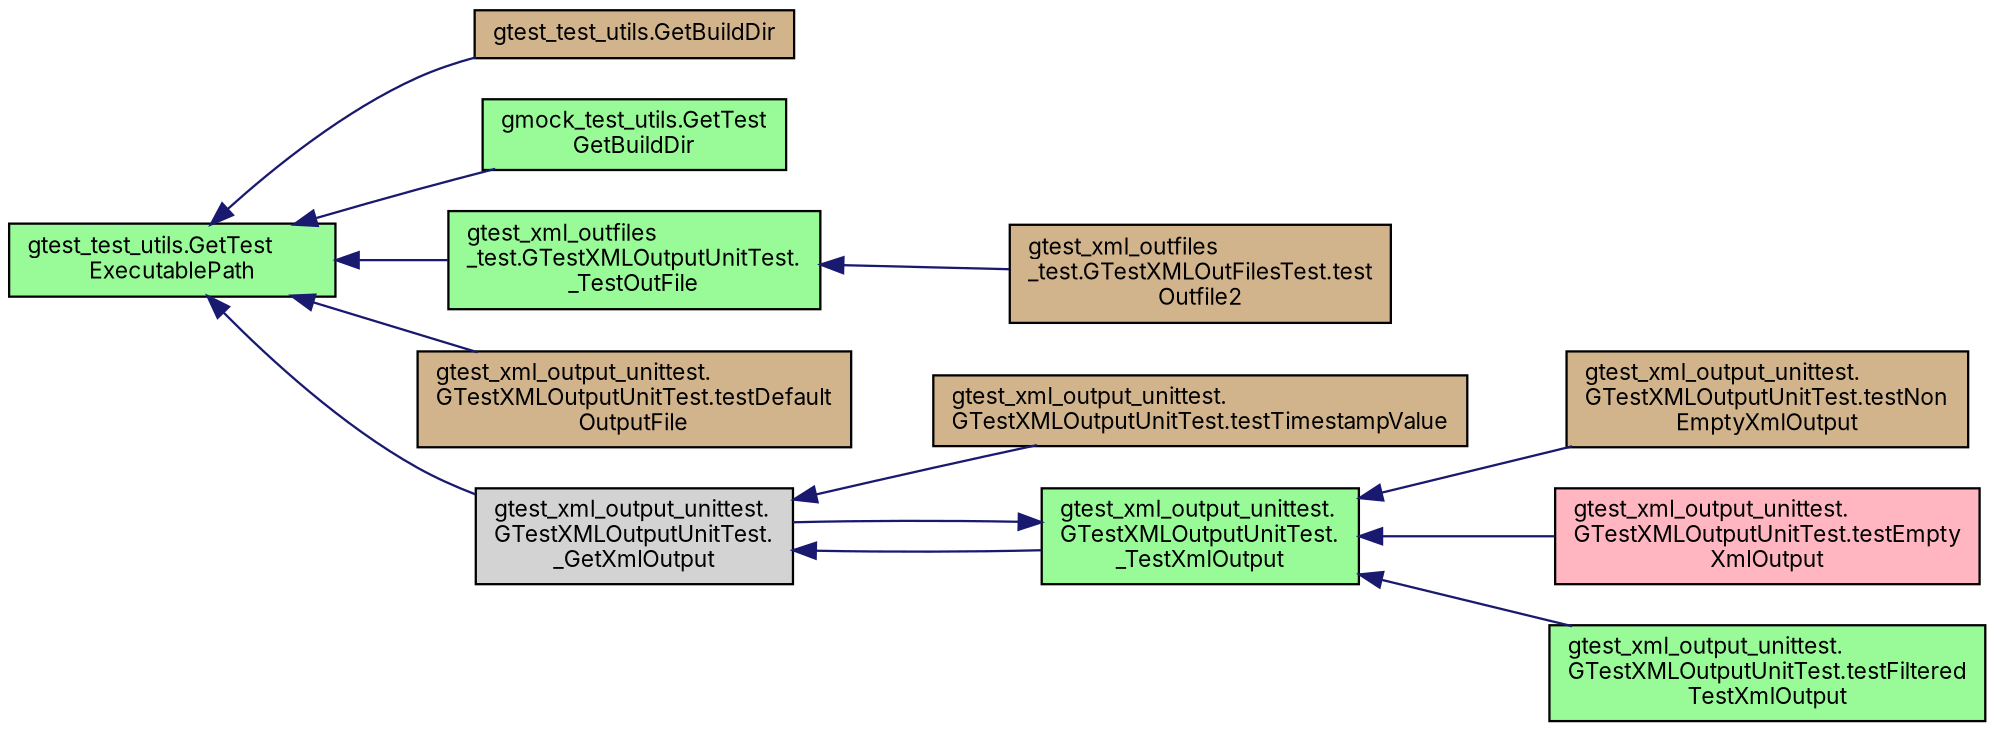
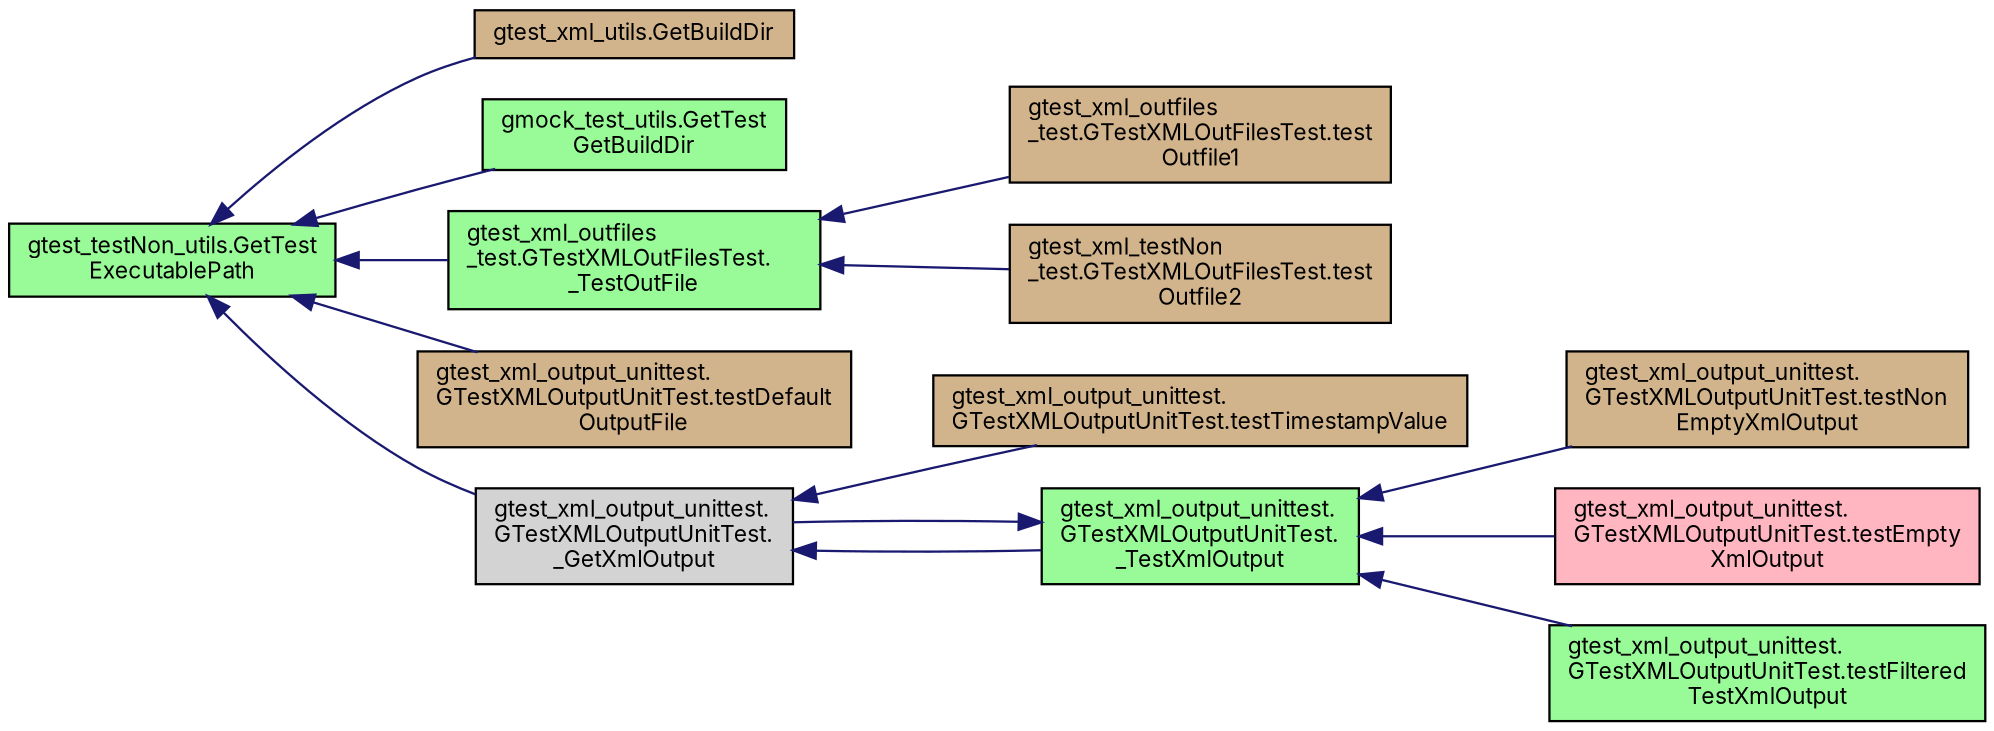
(634, 34) -> (634, 34)
none -> (1200, 135)
(172, 260) -> (172, 260)
(634, 260) -> (634, 260)
(1200, 274) -> (1200, 274)
